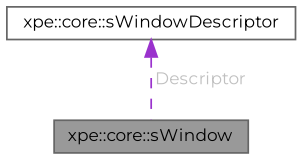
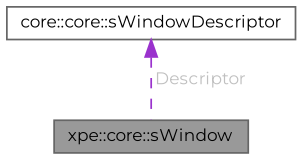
(151, 23) -> (151, 23)
